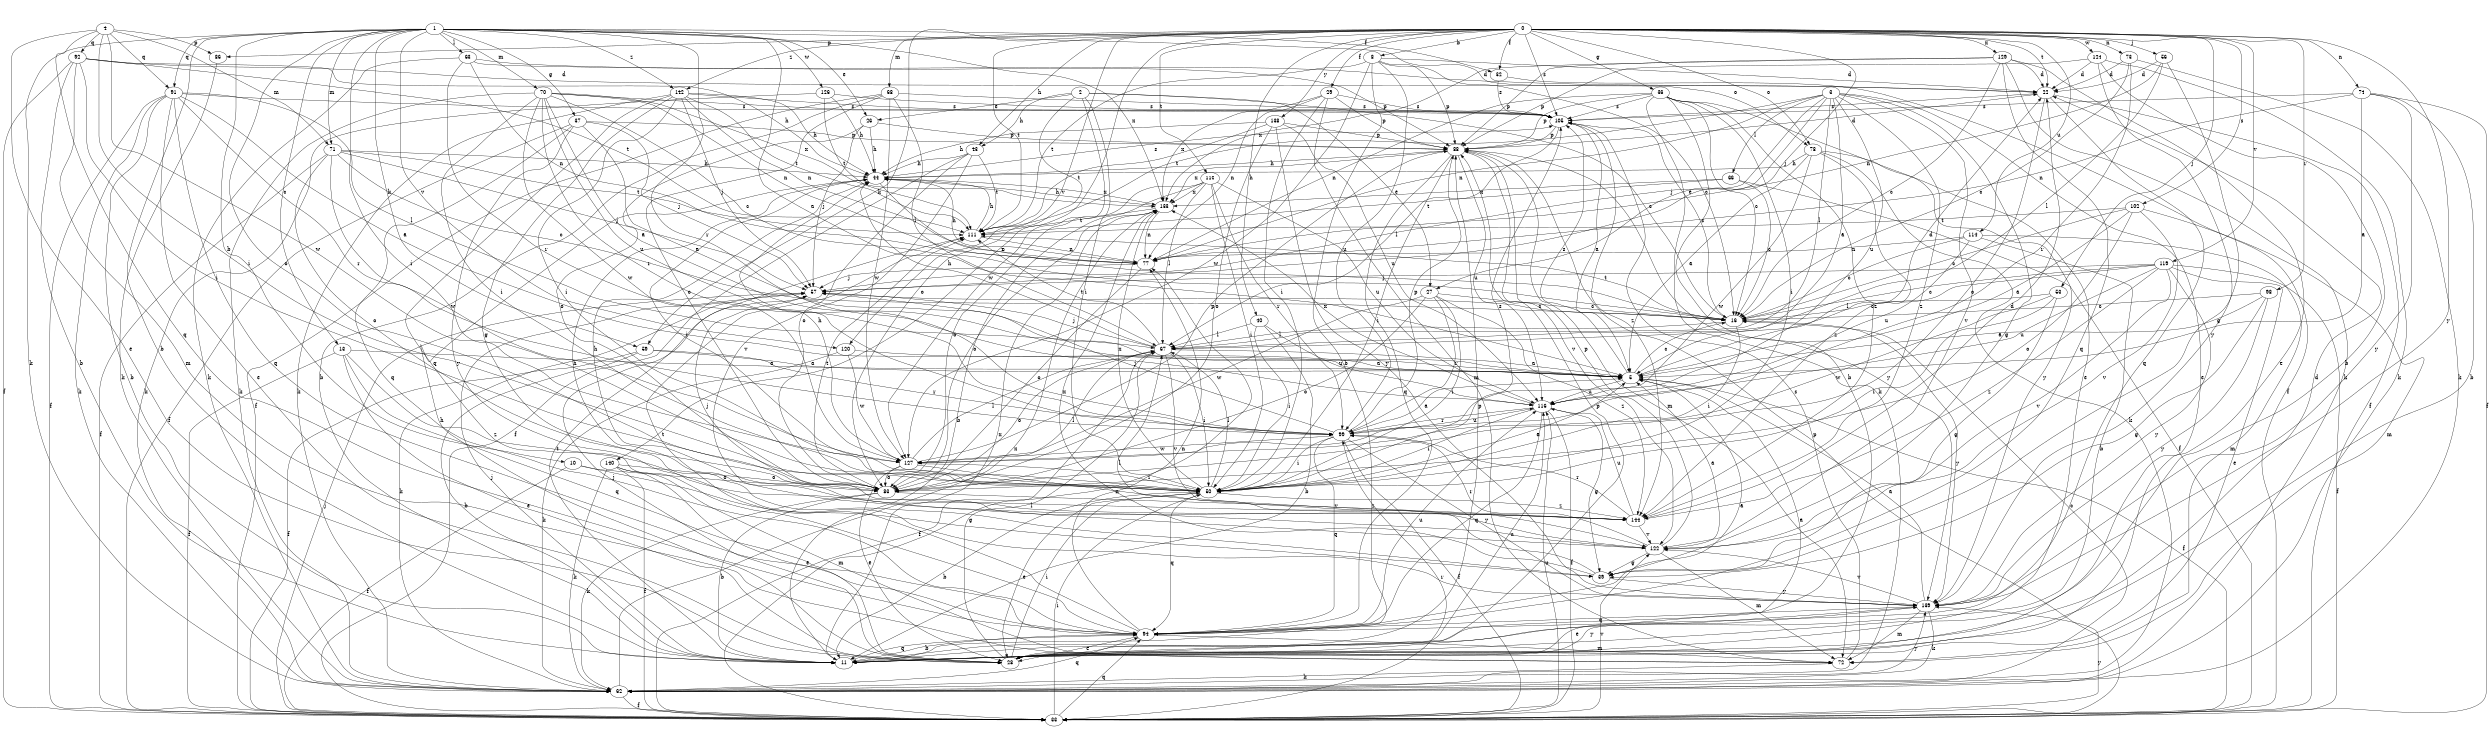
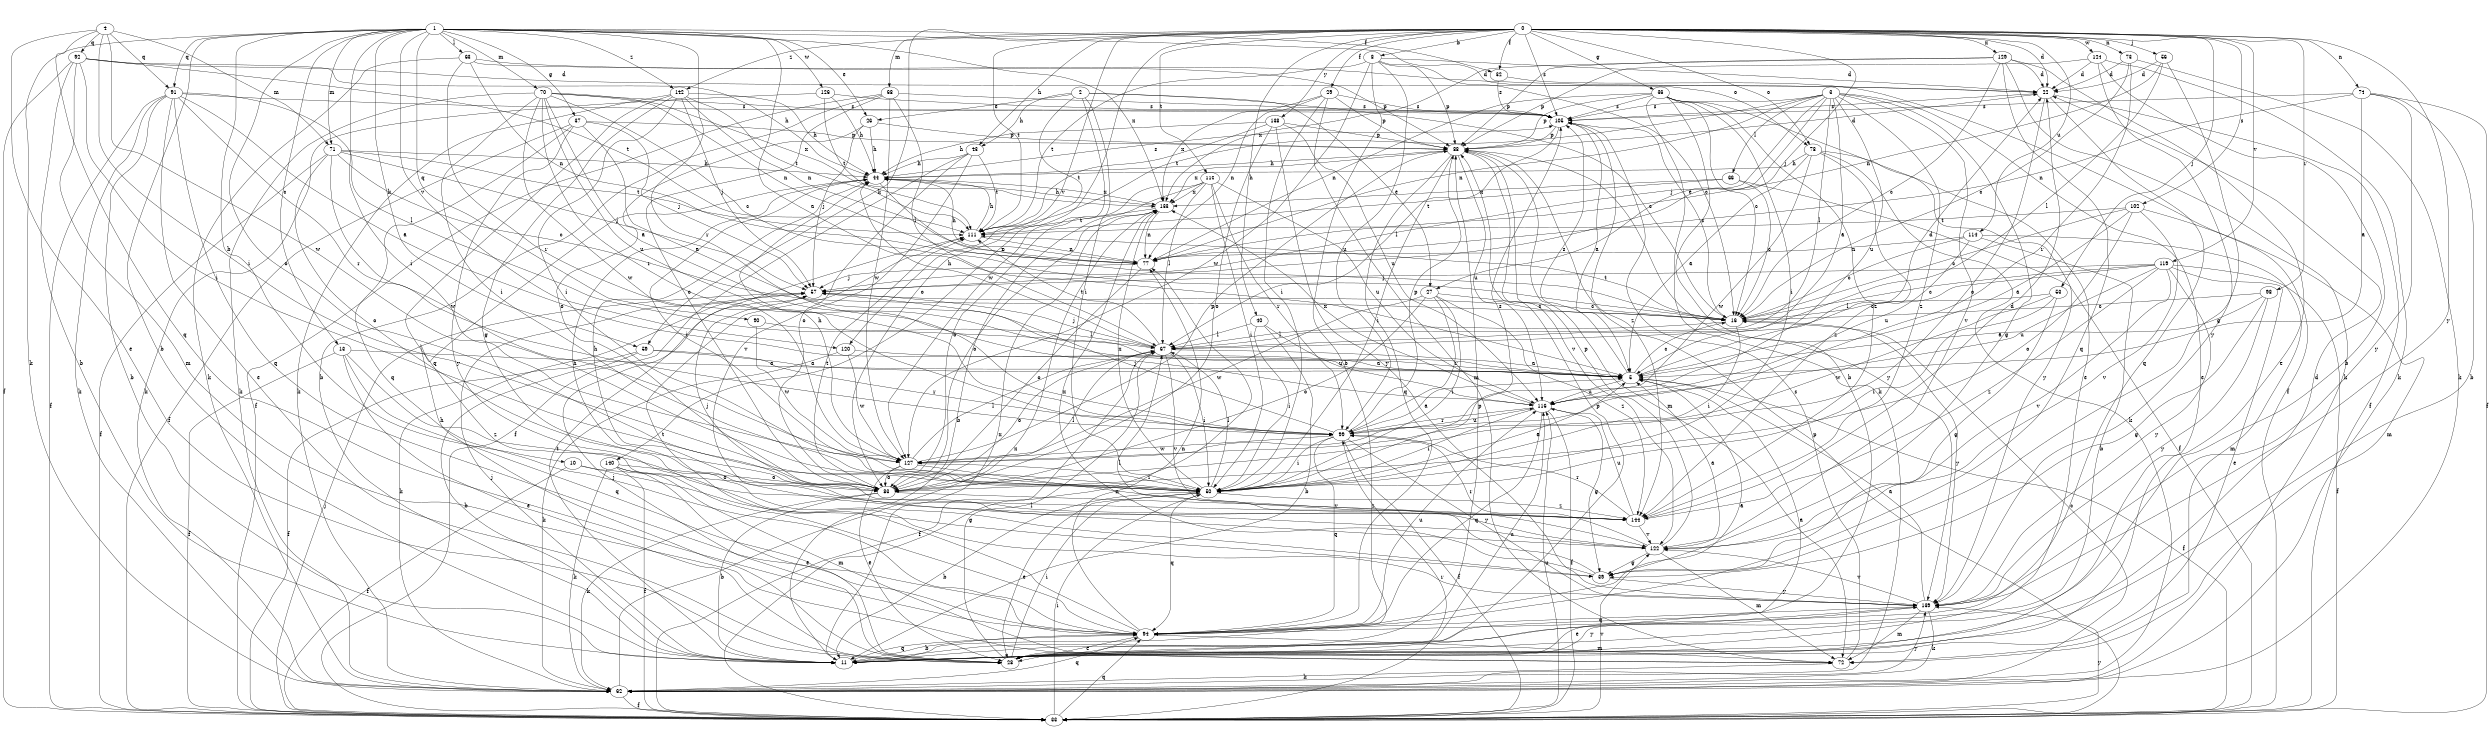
(218, 57) -> none
(2042, 57) -> (2042, 57)
(904, 107) -> (1716, 102)
none -> (757, 321)
